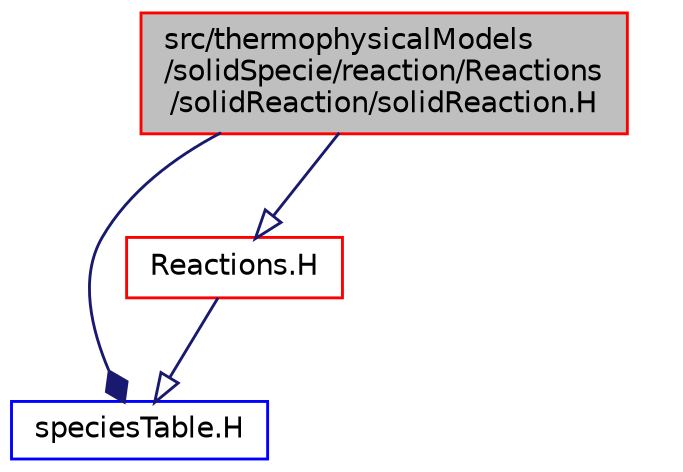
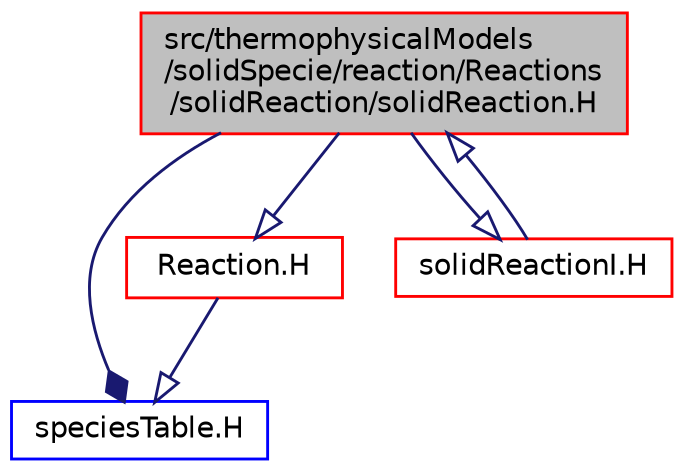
(235, 268) -> (235, 268)
none -> (534, 268)
